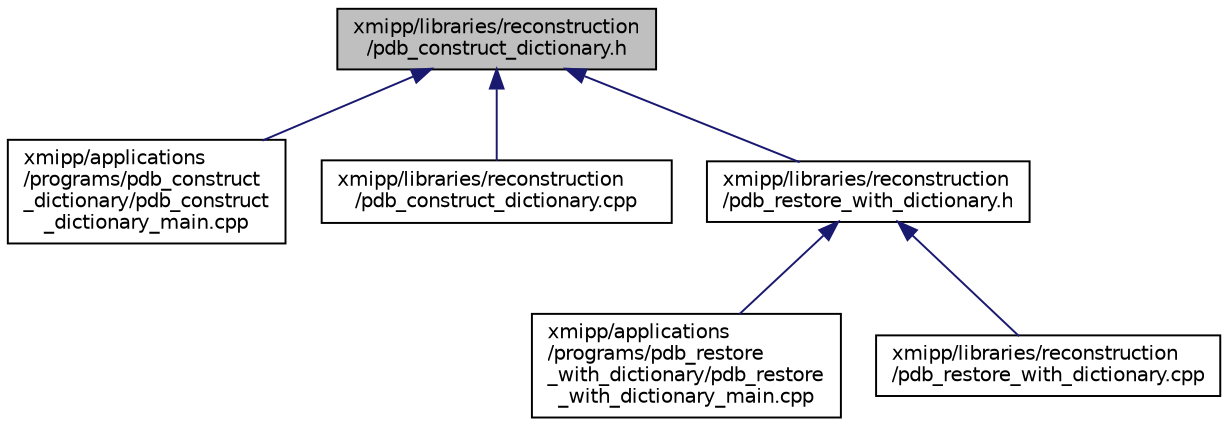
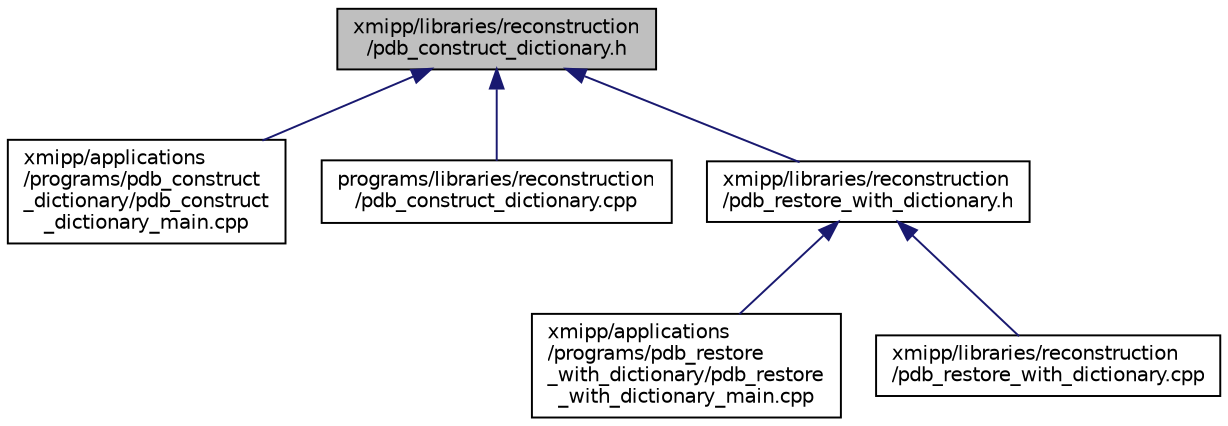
(497, 192) -> (497, 192)
